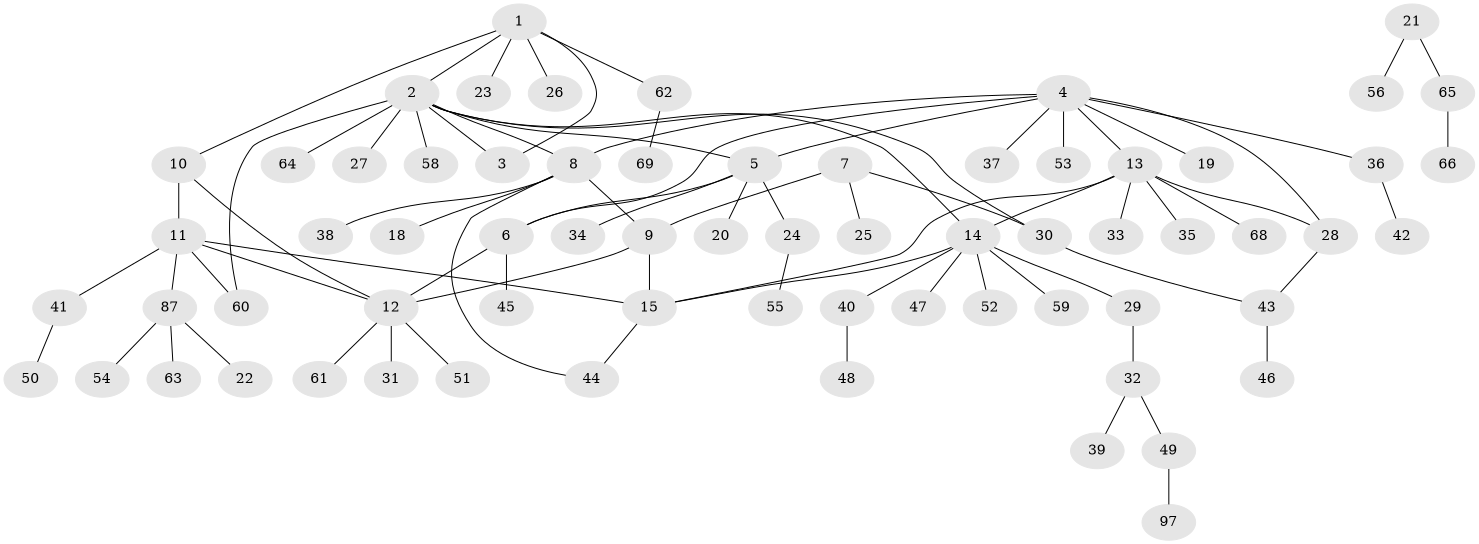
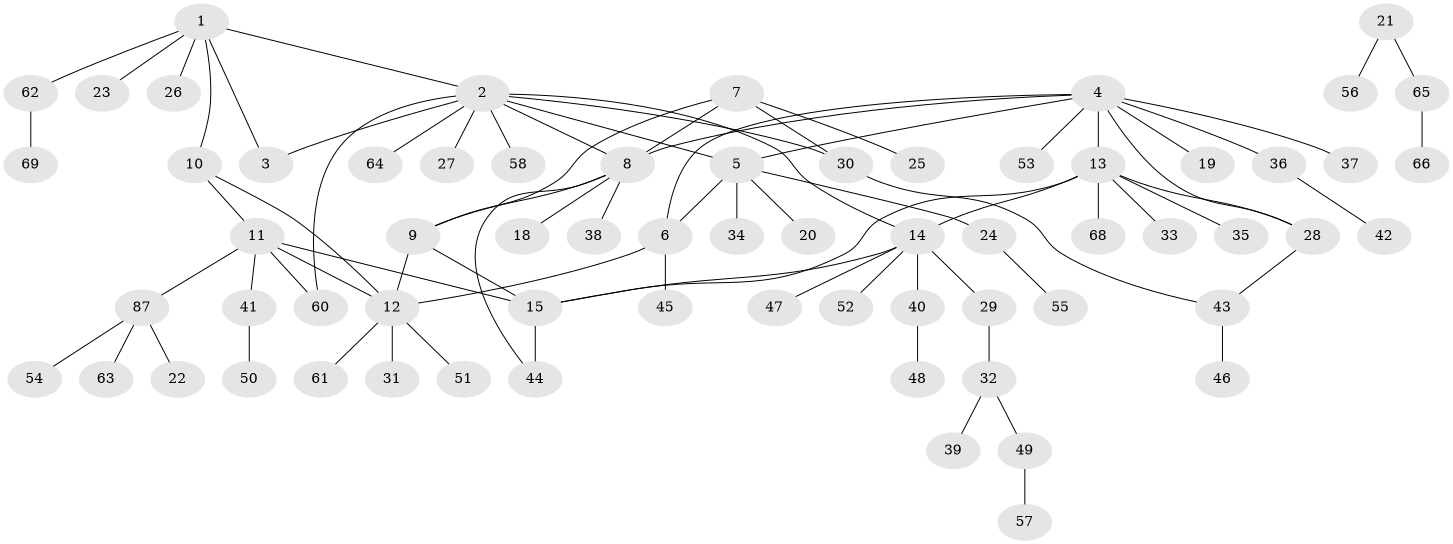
none -> (682, 129)
(1062, 308) -> none
(1169, 522) -> (1025, 522)
